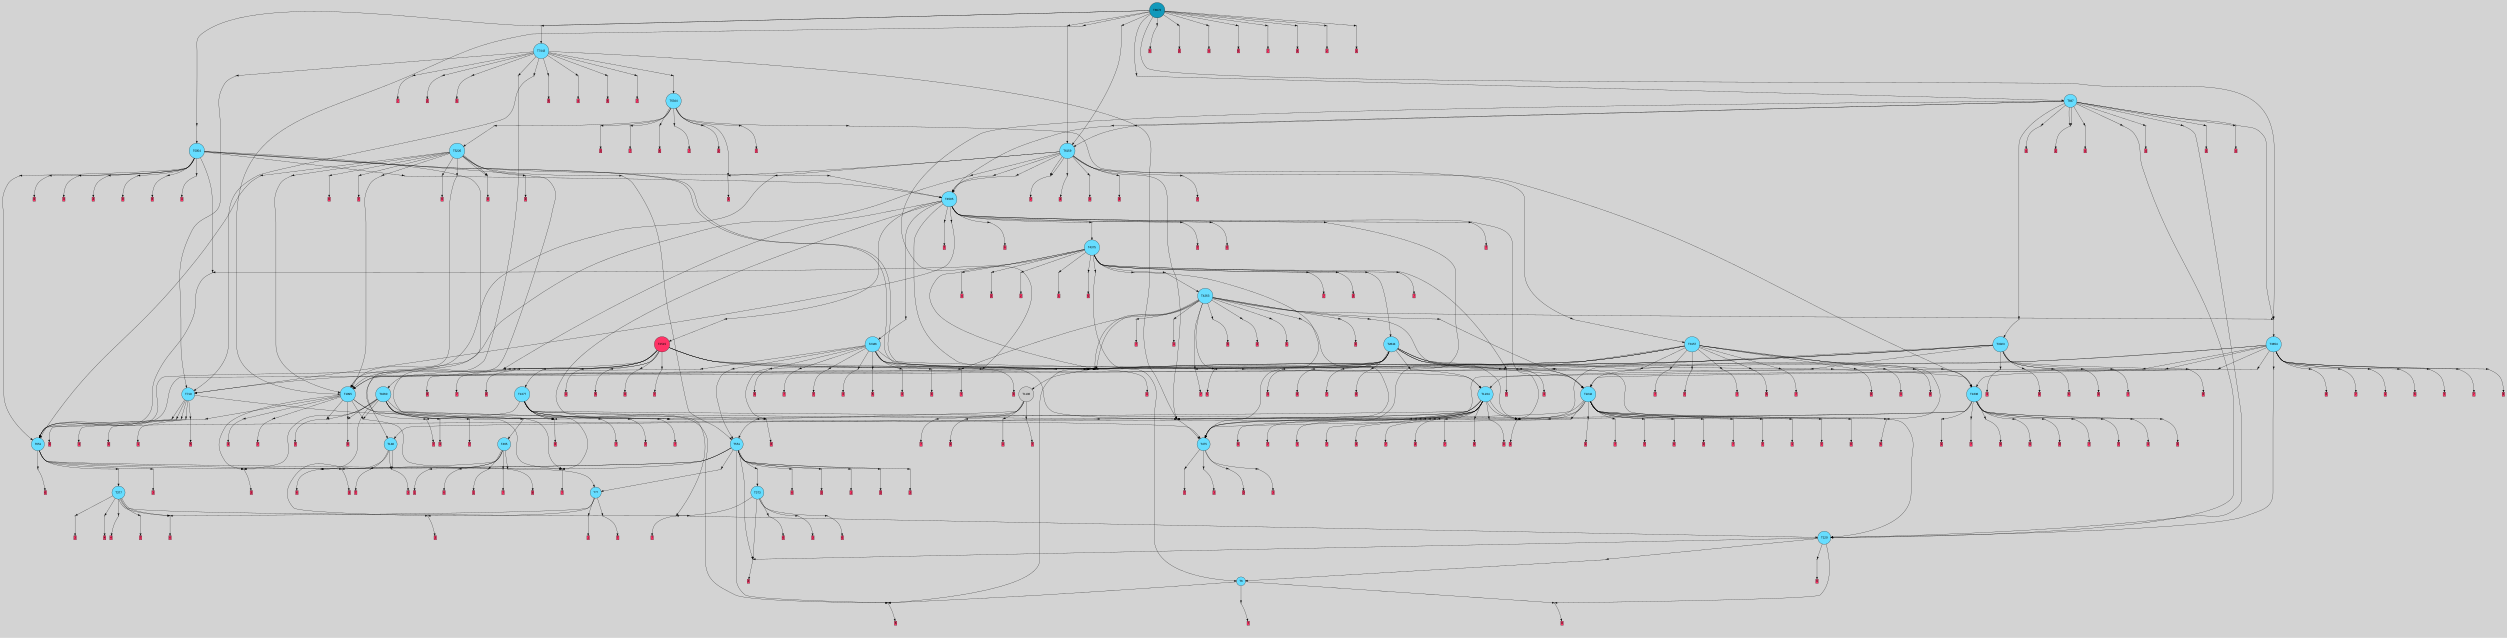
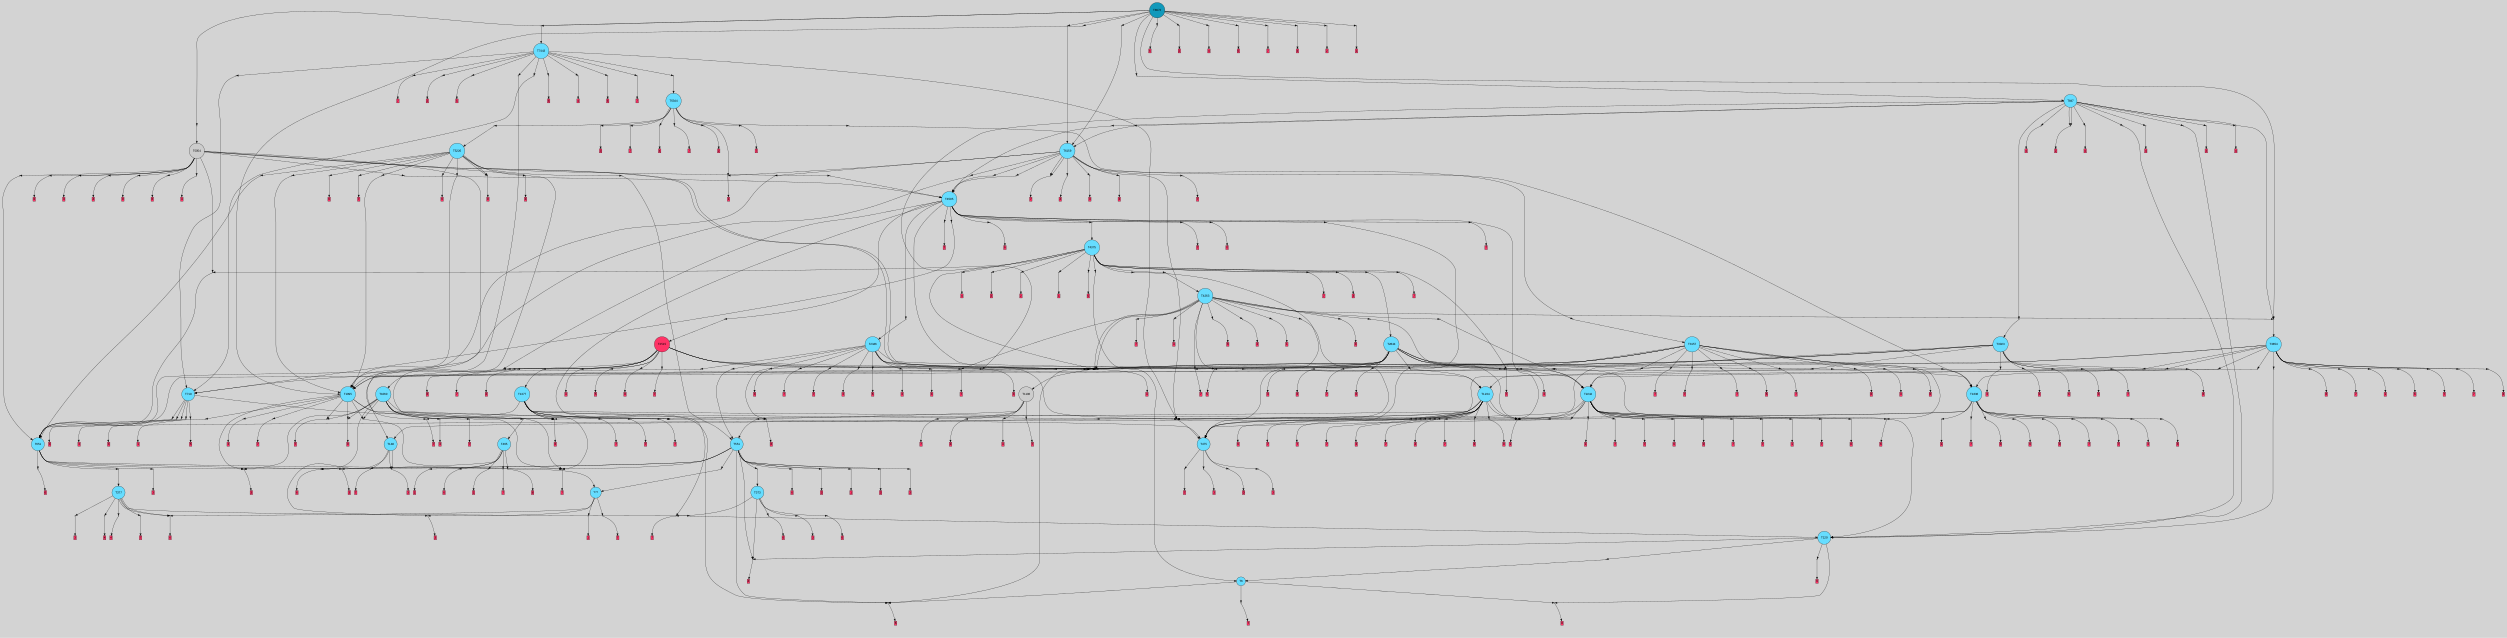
(197, 151) -> (197, 151)
